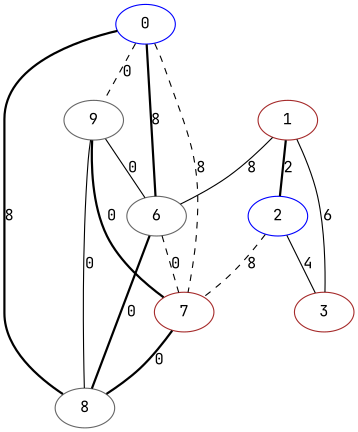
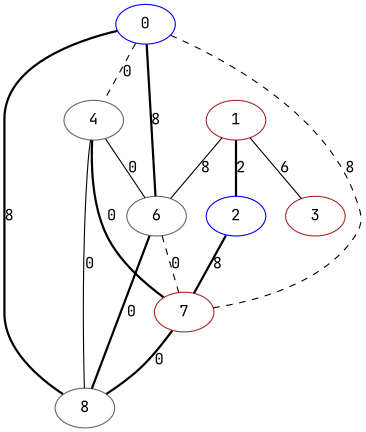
(94, 120) -> (94, 120)
(301, 264) -> none
(237, 268) -> (210, 264)
